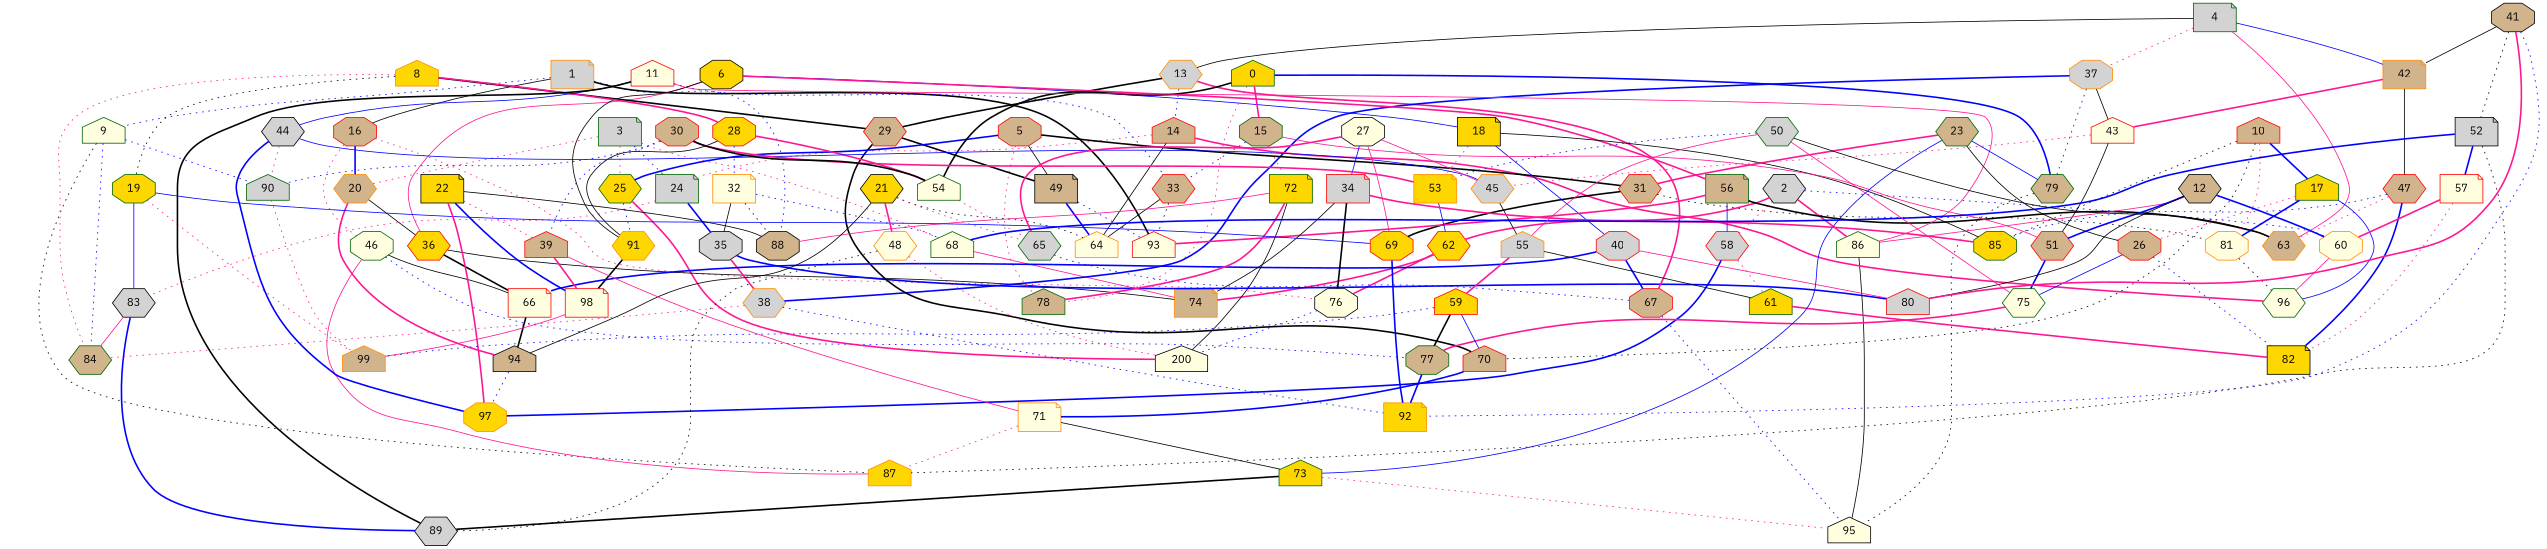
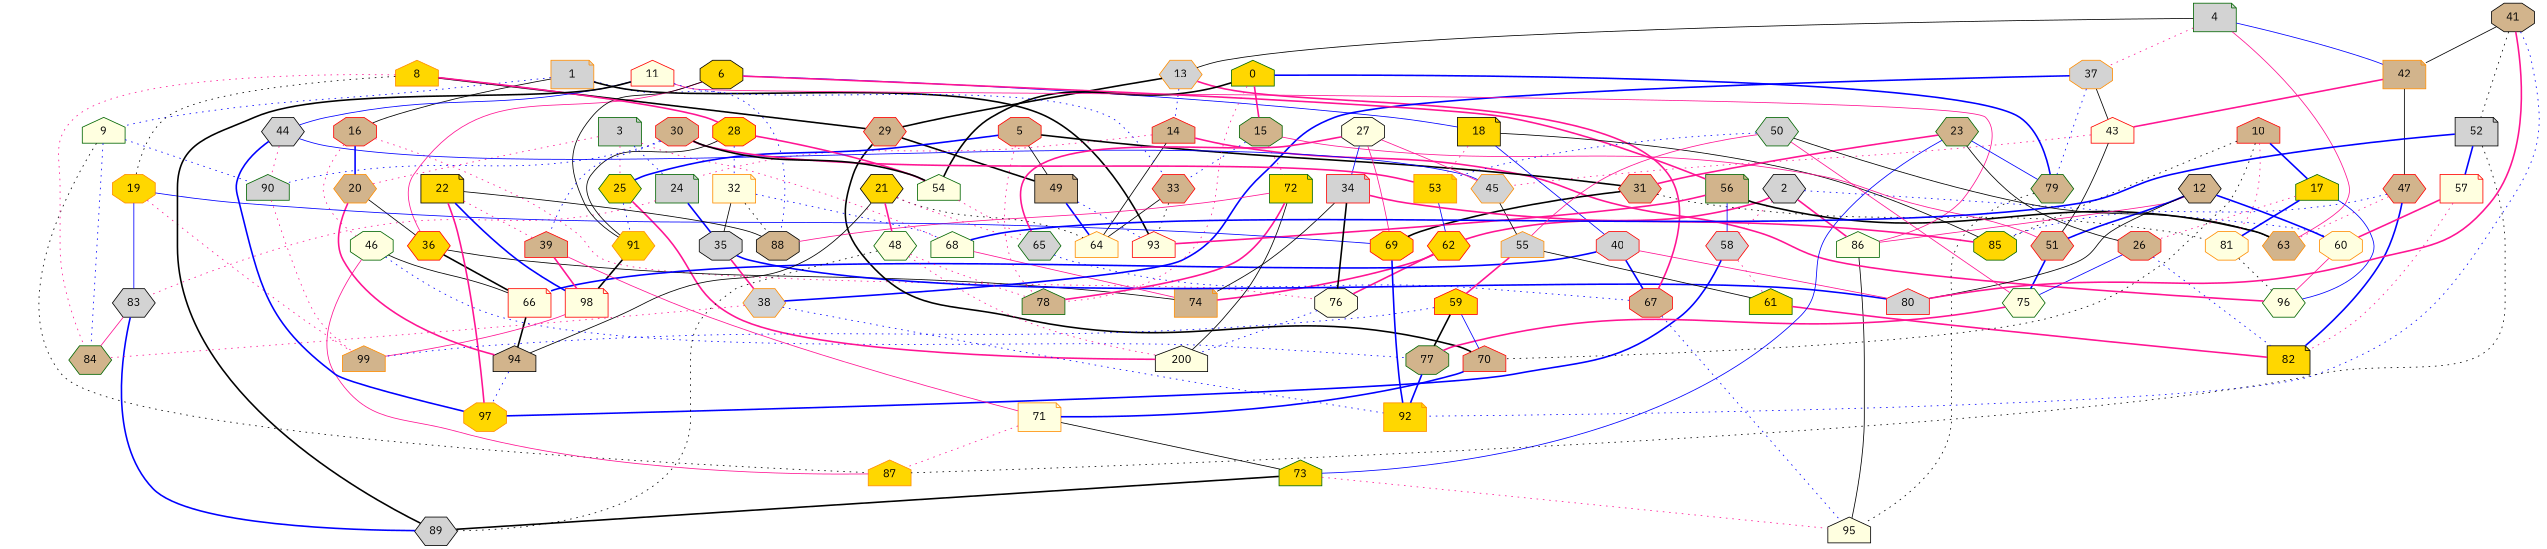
(134, 189) -> (134, 189)
(895, 246) -> (895, 246)
none -> (968, 277)
